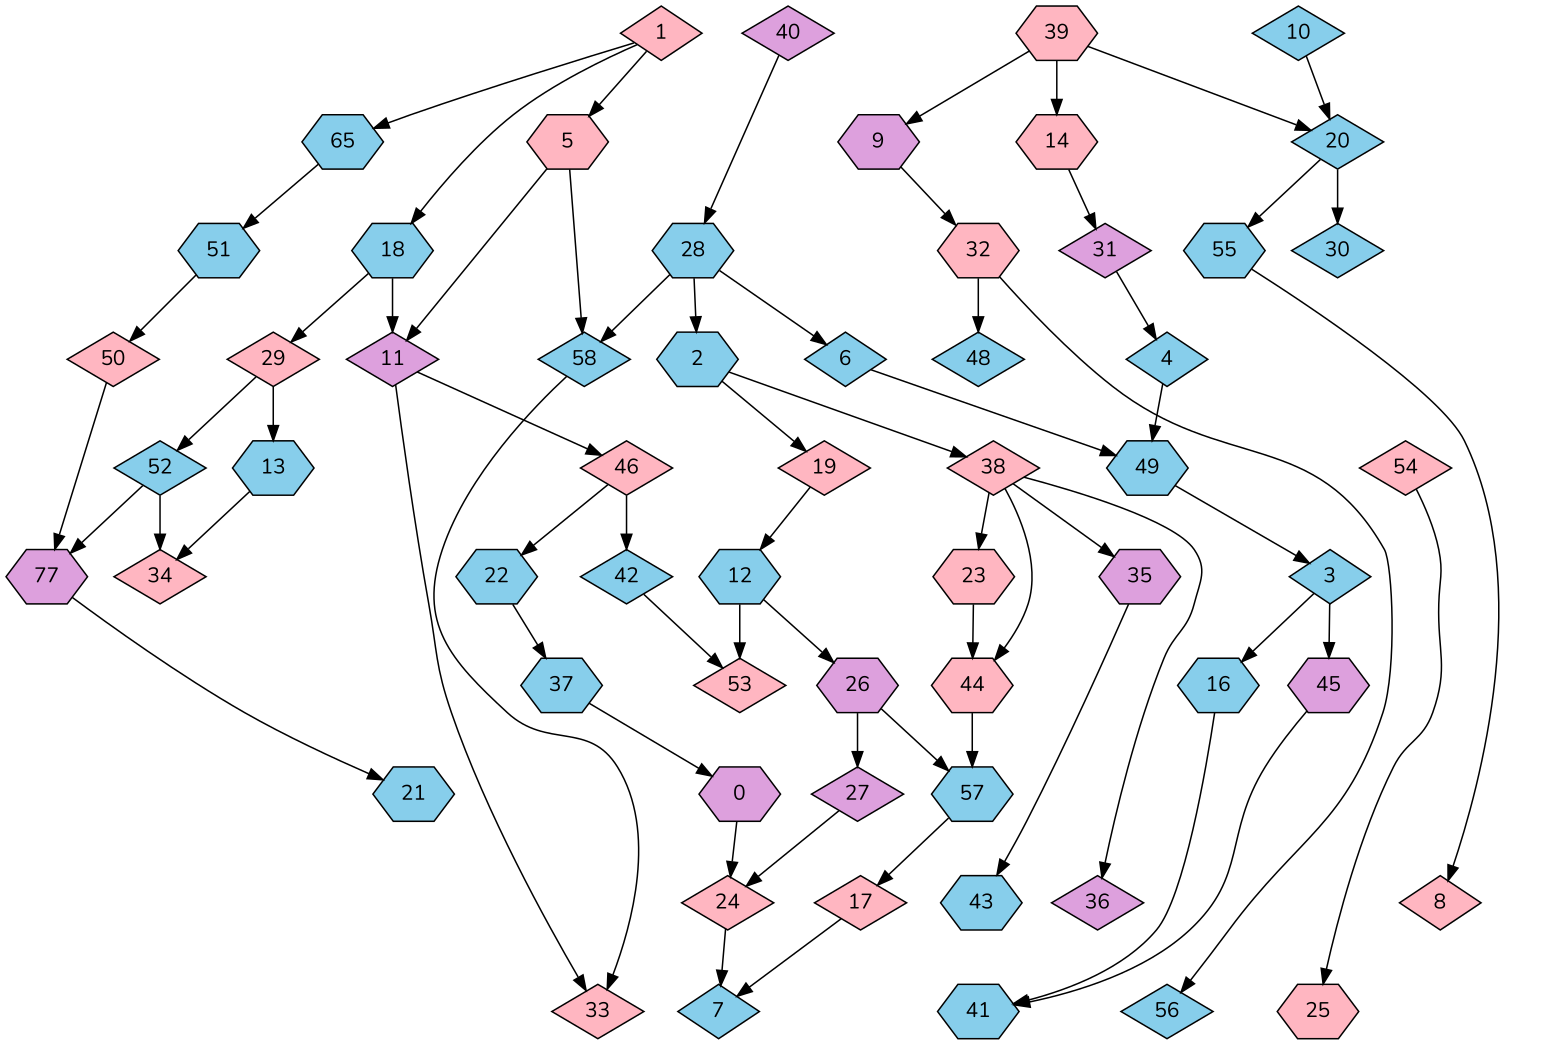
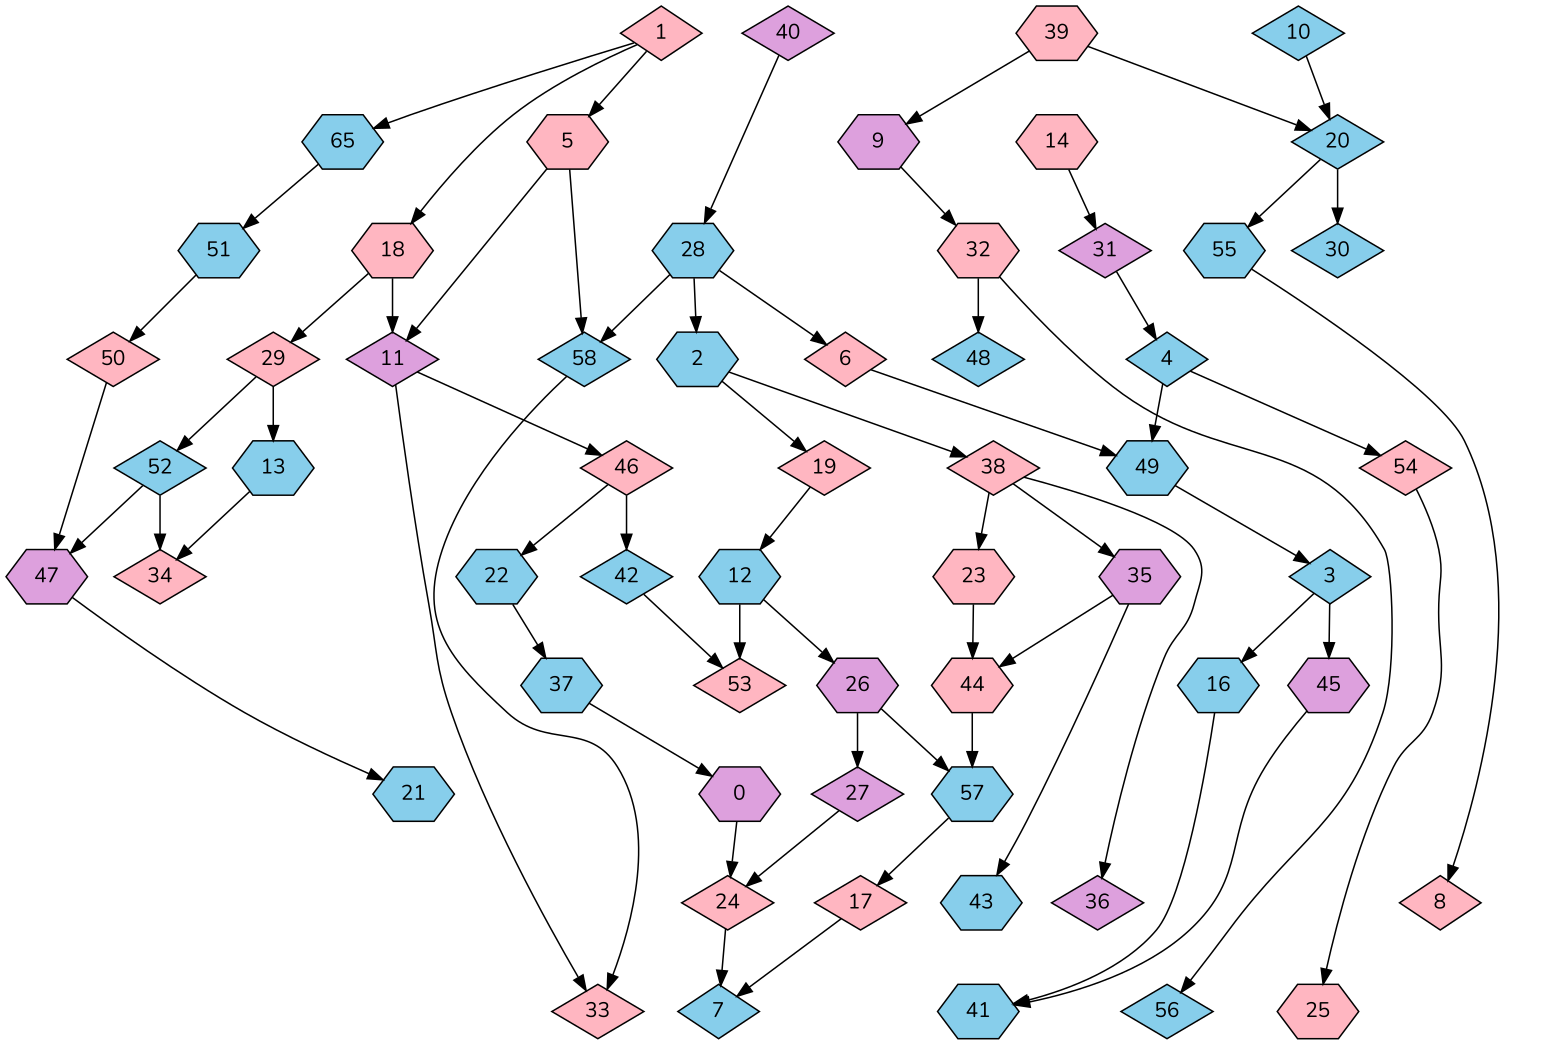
(1057, 80) -> none
(393, 251) -> (393, 251)
(845, 359) -> (845, 359)
none -> (1278, 410)
(1032, 569) -> (1063, 627)
(47, 577) -> (47, 577)
